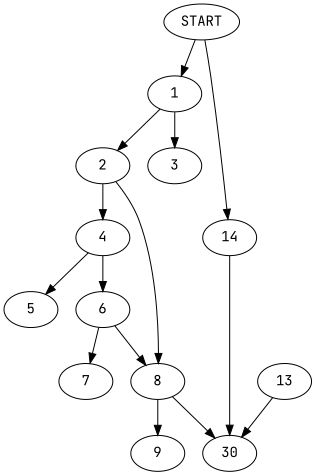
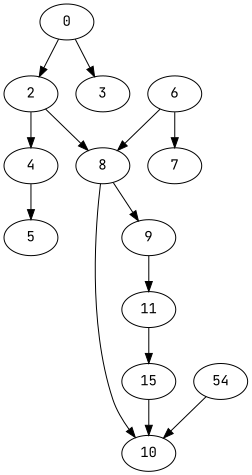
(202, 22) -> none
(175, 94) -> (67, 22)
(230, 238) -> (221, 381)
(103, 269) -> none
none -> (149, 310)
(285, 381) -> (149, 381)
(230, 453) -> (149, 453)
